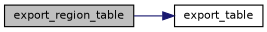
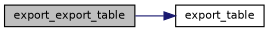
(69, 16) -> (70, 16)
